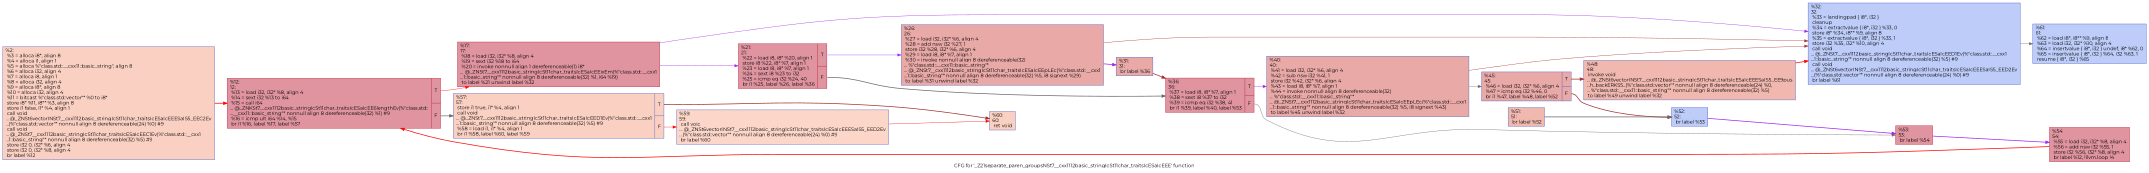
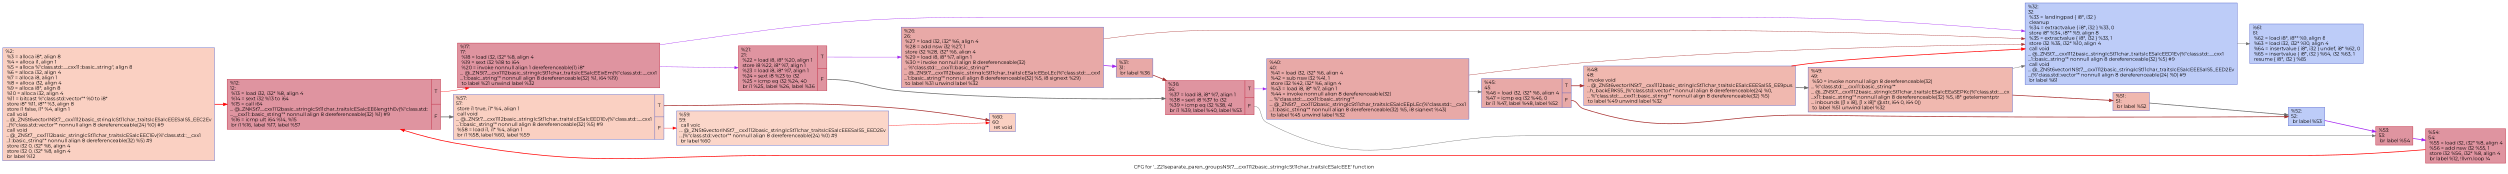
none -> (1910, 90)
